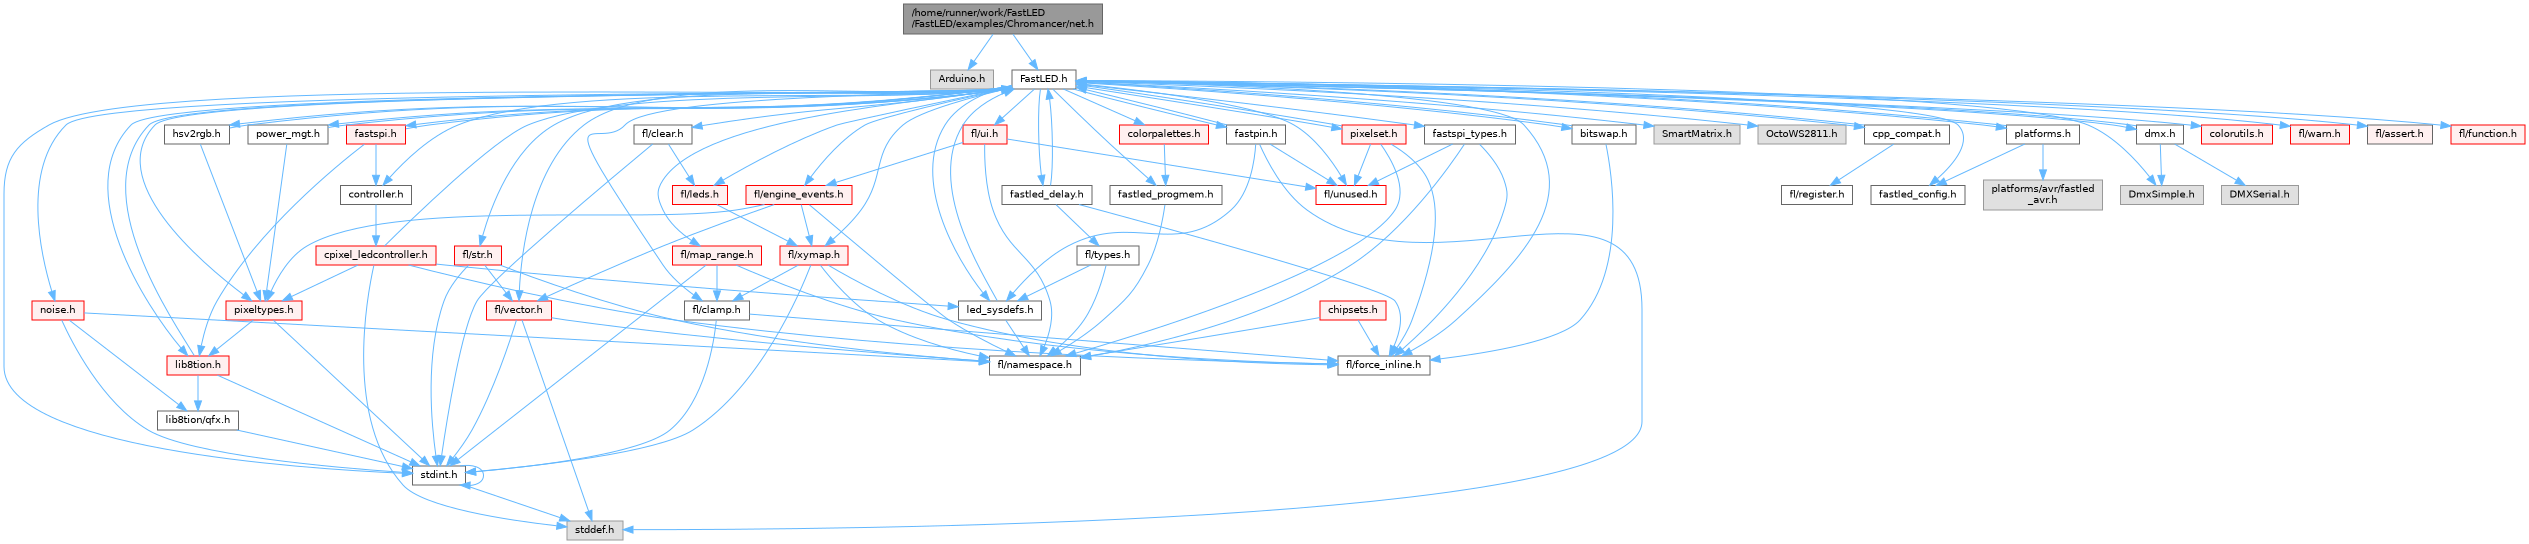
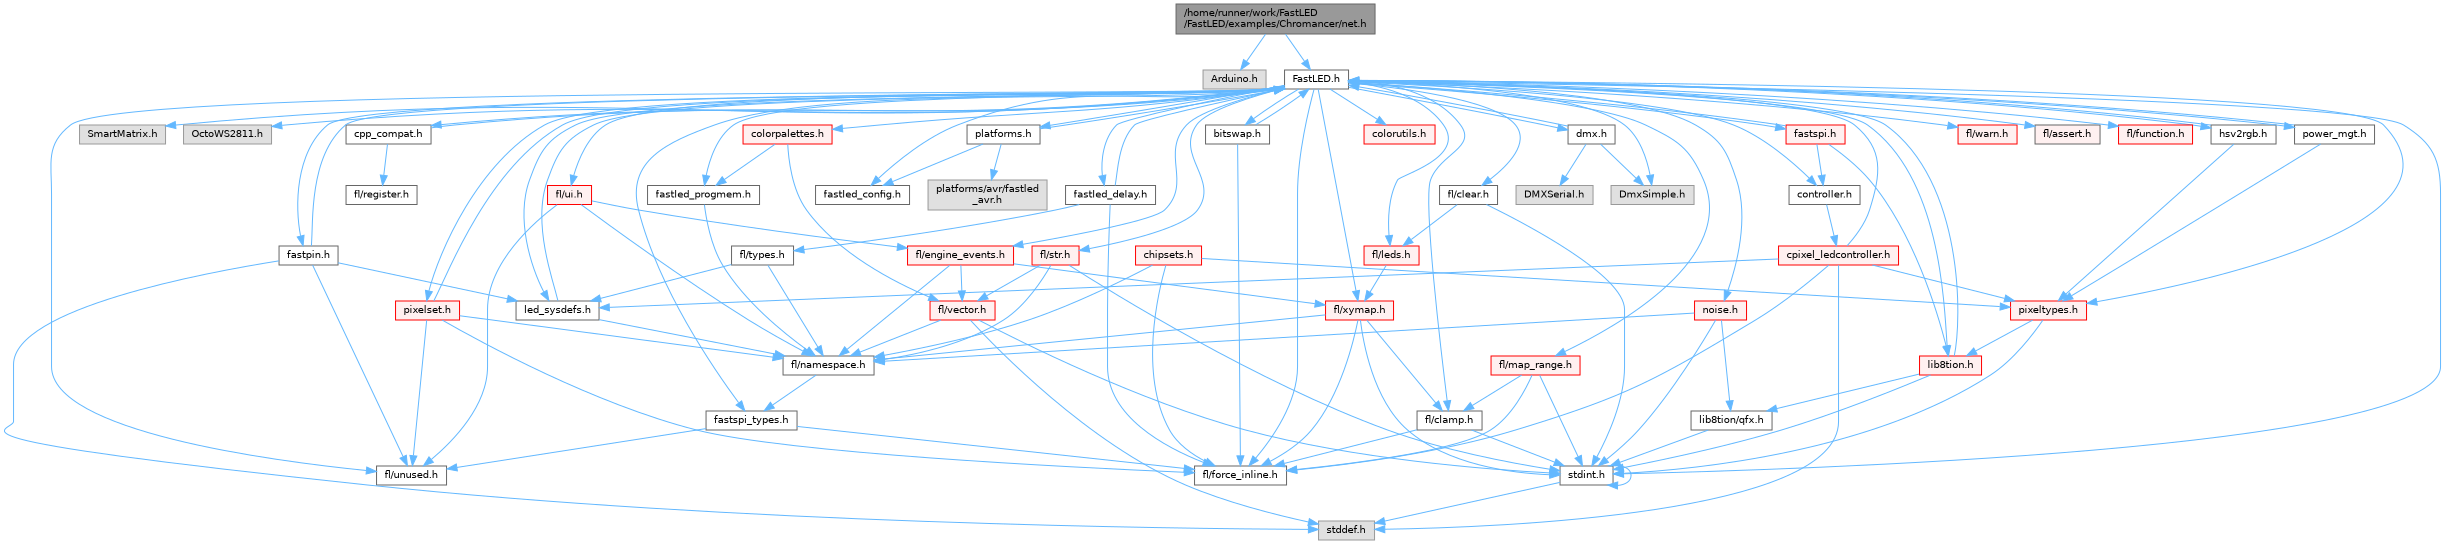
(600, 117) -> (823, 229)
(1351, 195) -> (412, 476)
(505, 216) -> (1581, 281)
(1302, 291) -> (794, 390)
